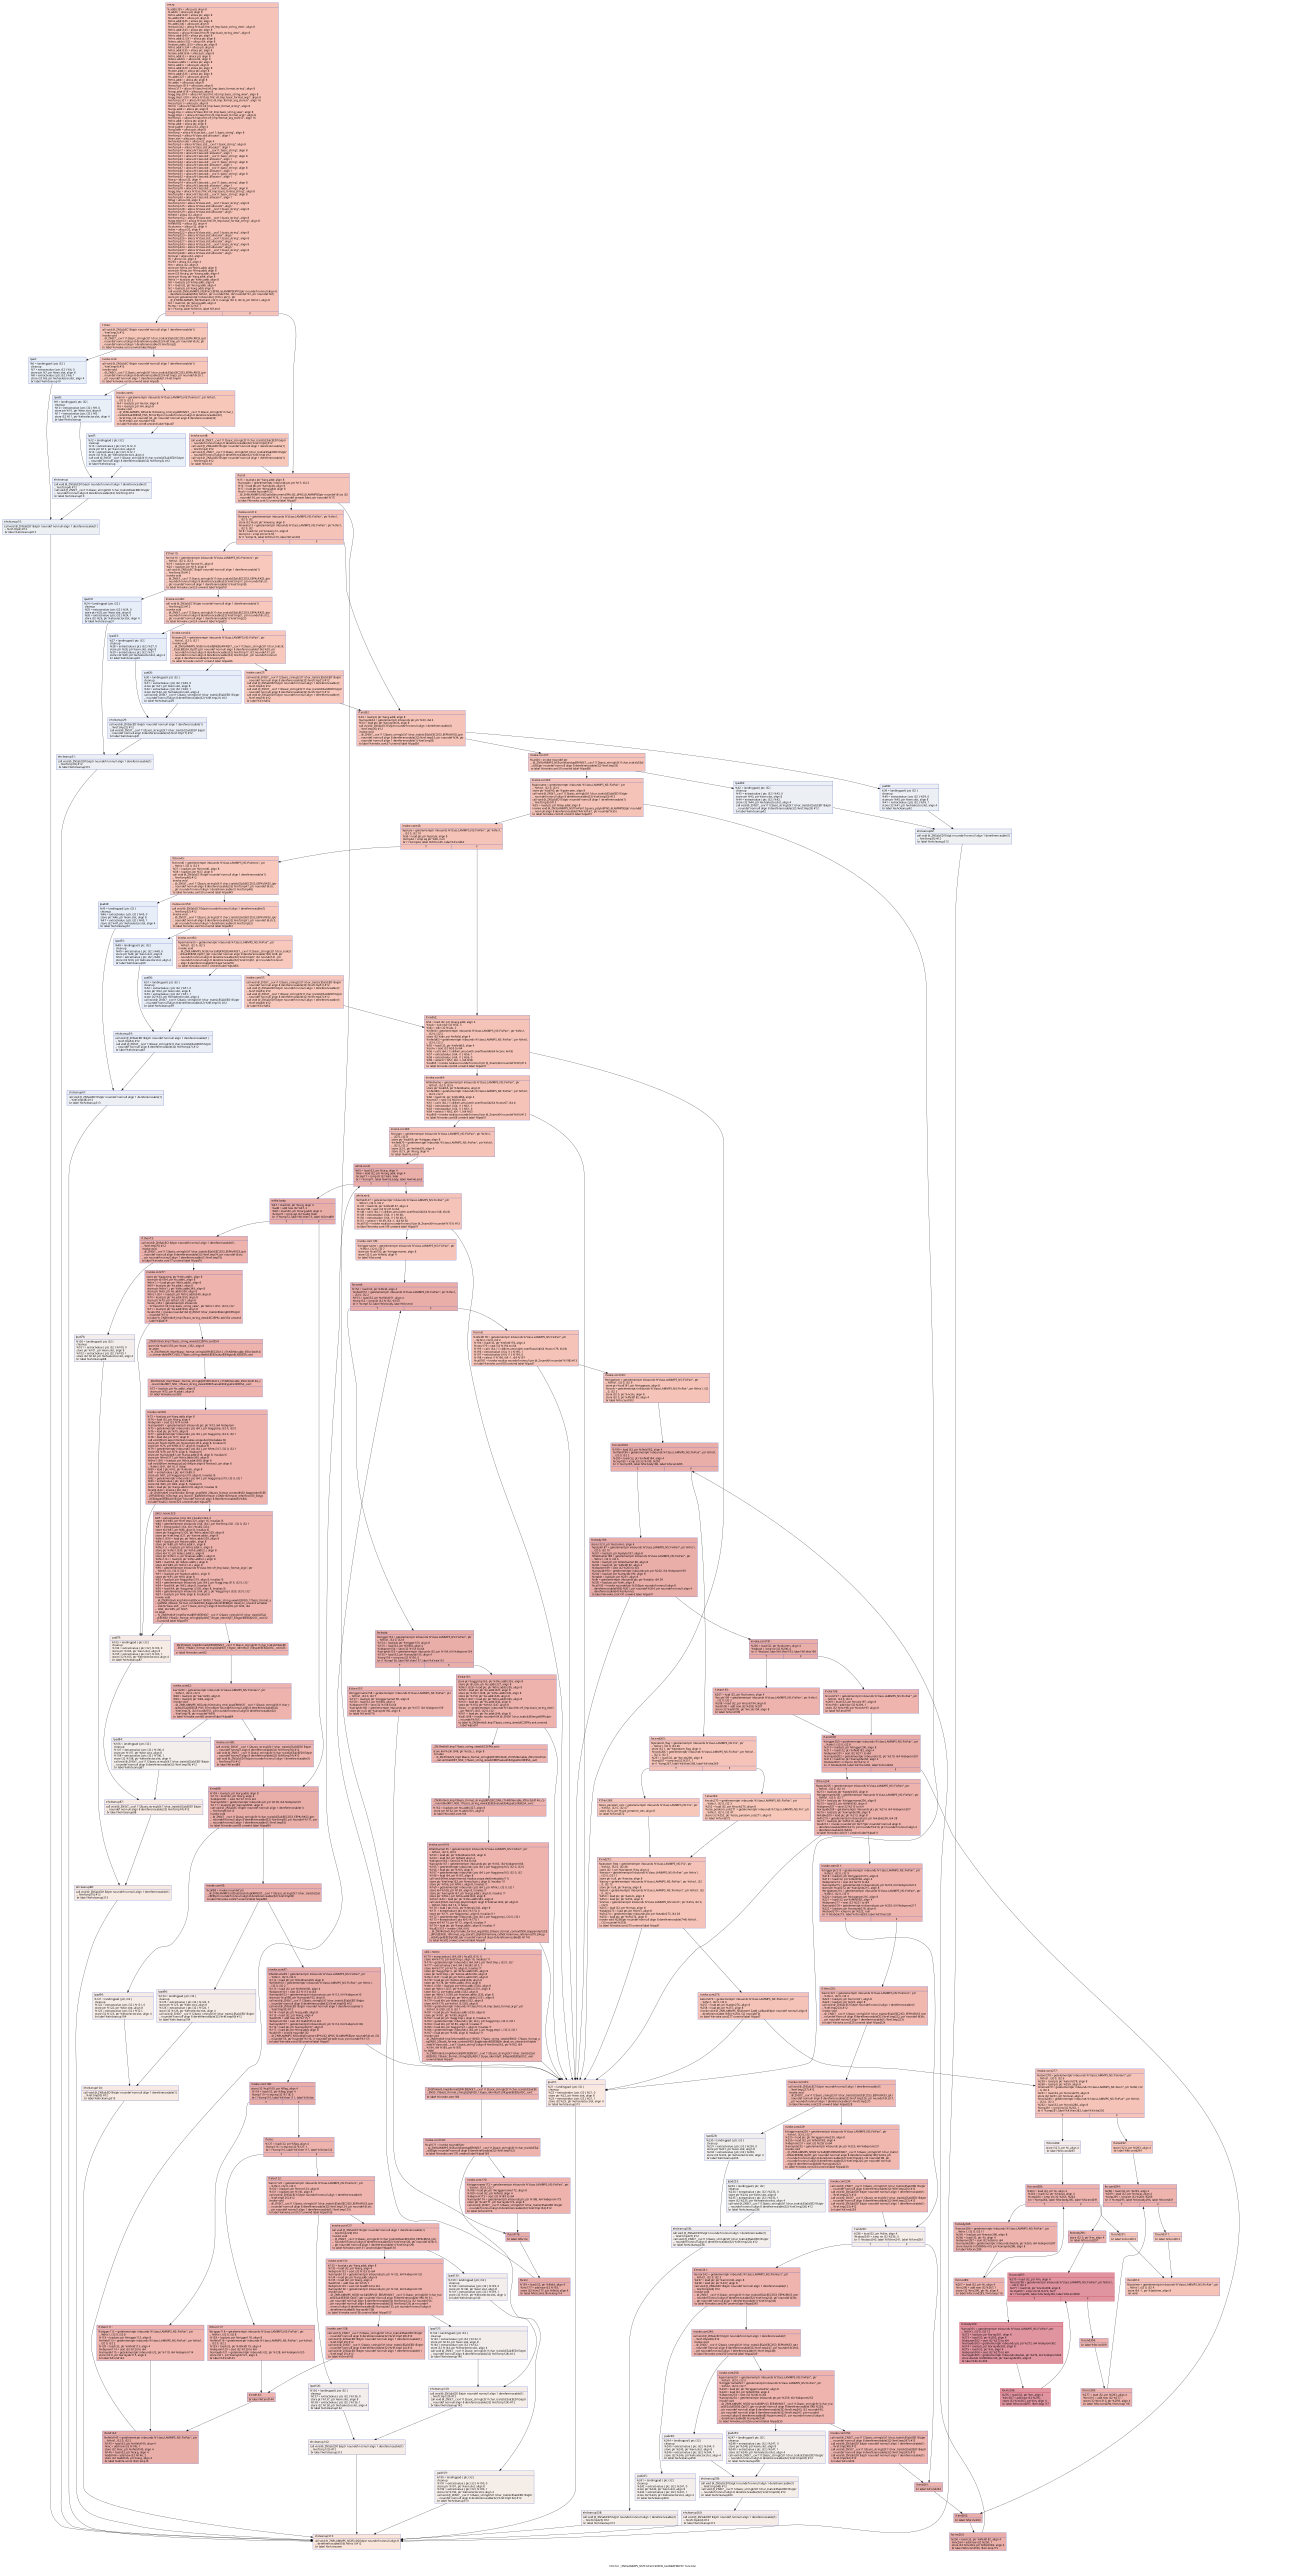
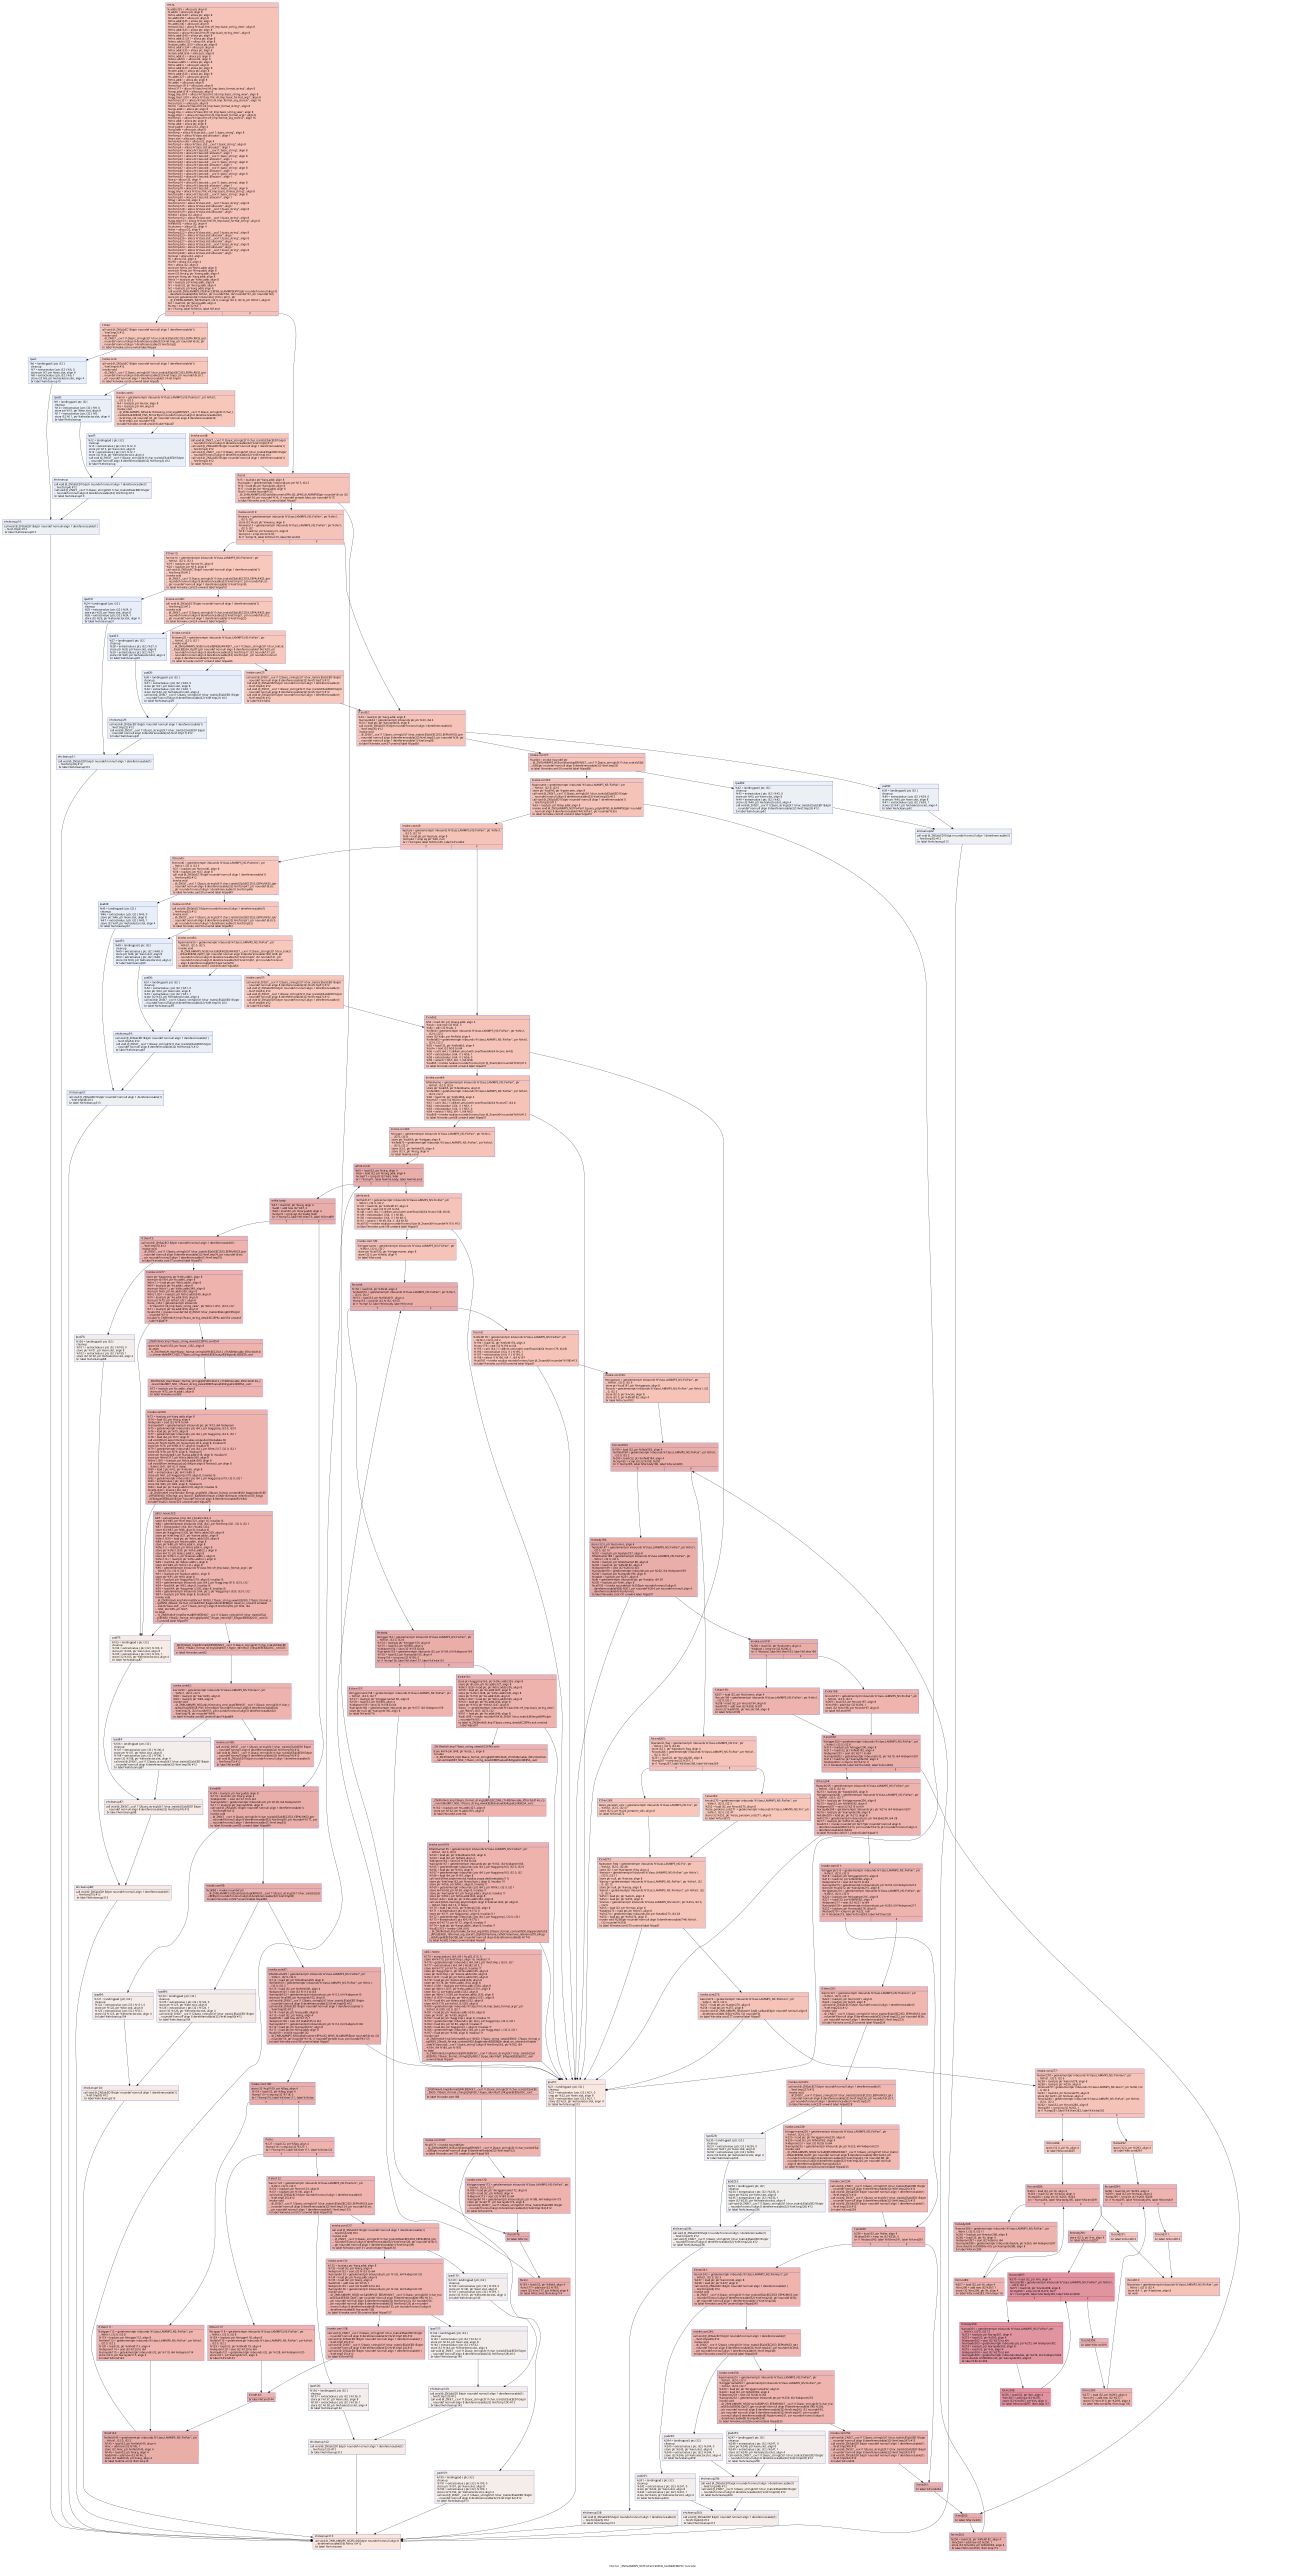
(571, 2096) -> (571, 2096)
(1063, 2147) -> (1063, 2147)
(888, 2237) -> (888, 2237)
none -> (701, 2505)
